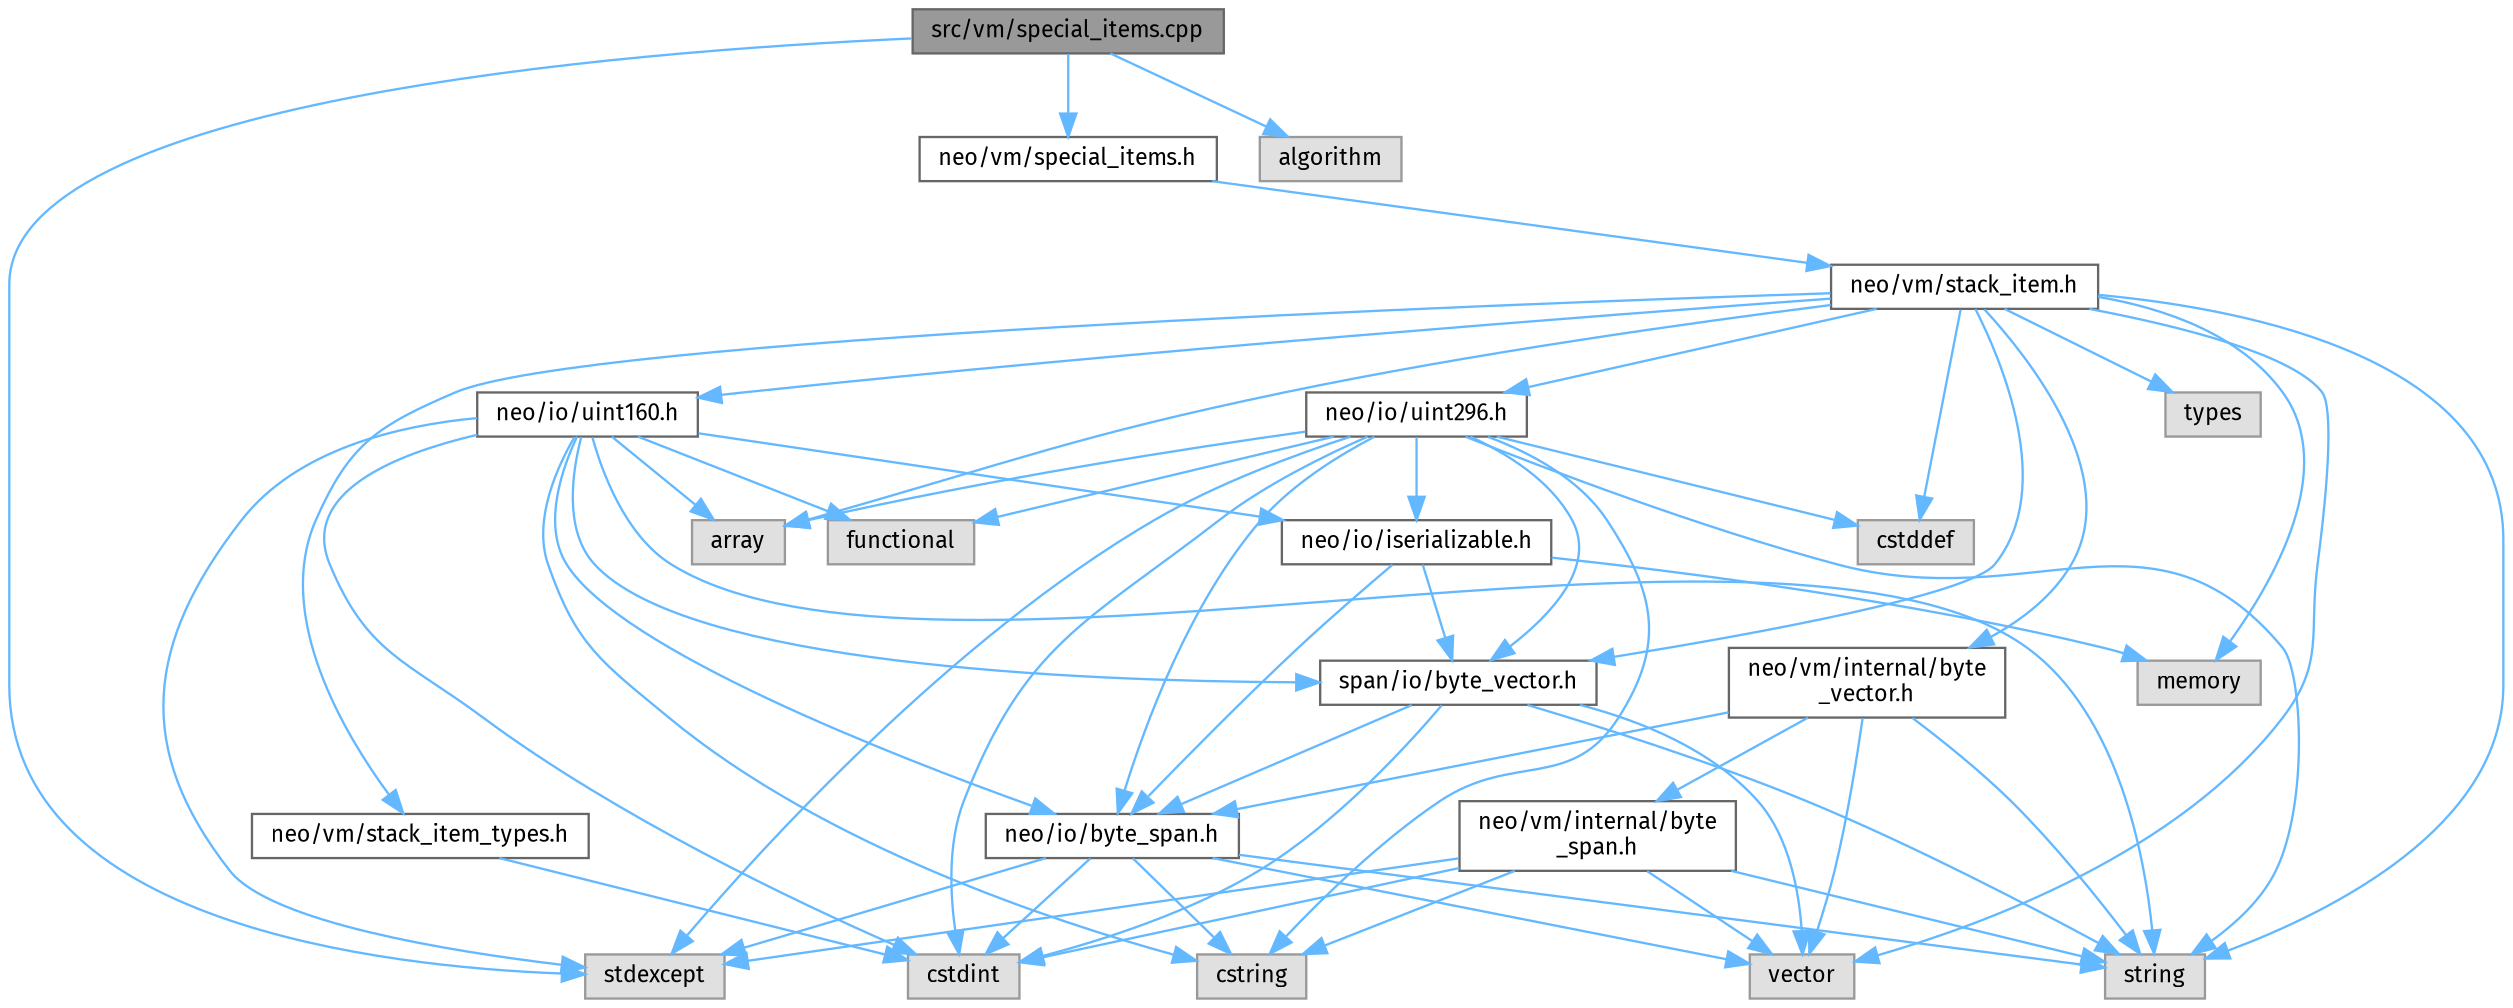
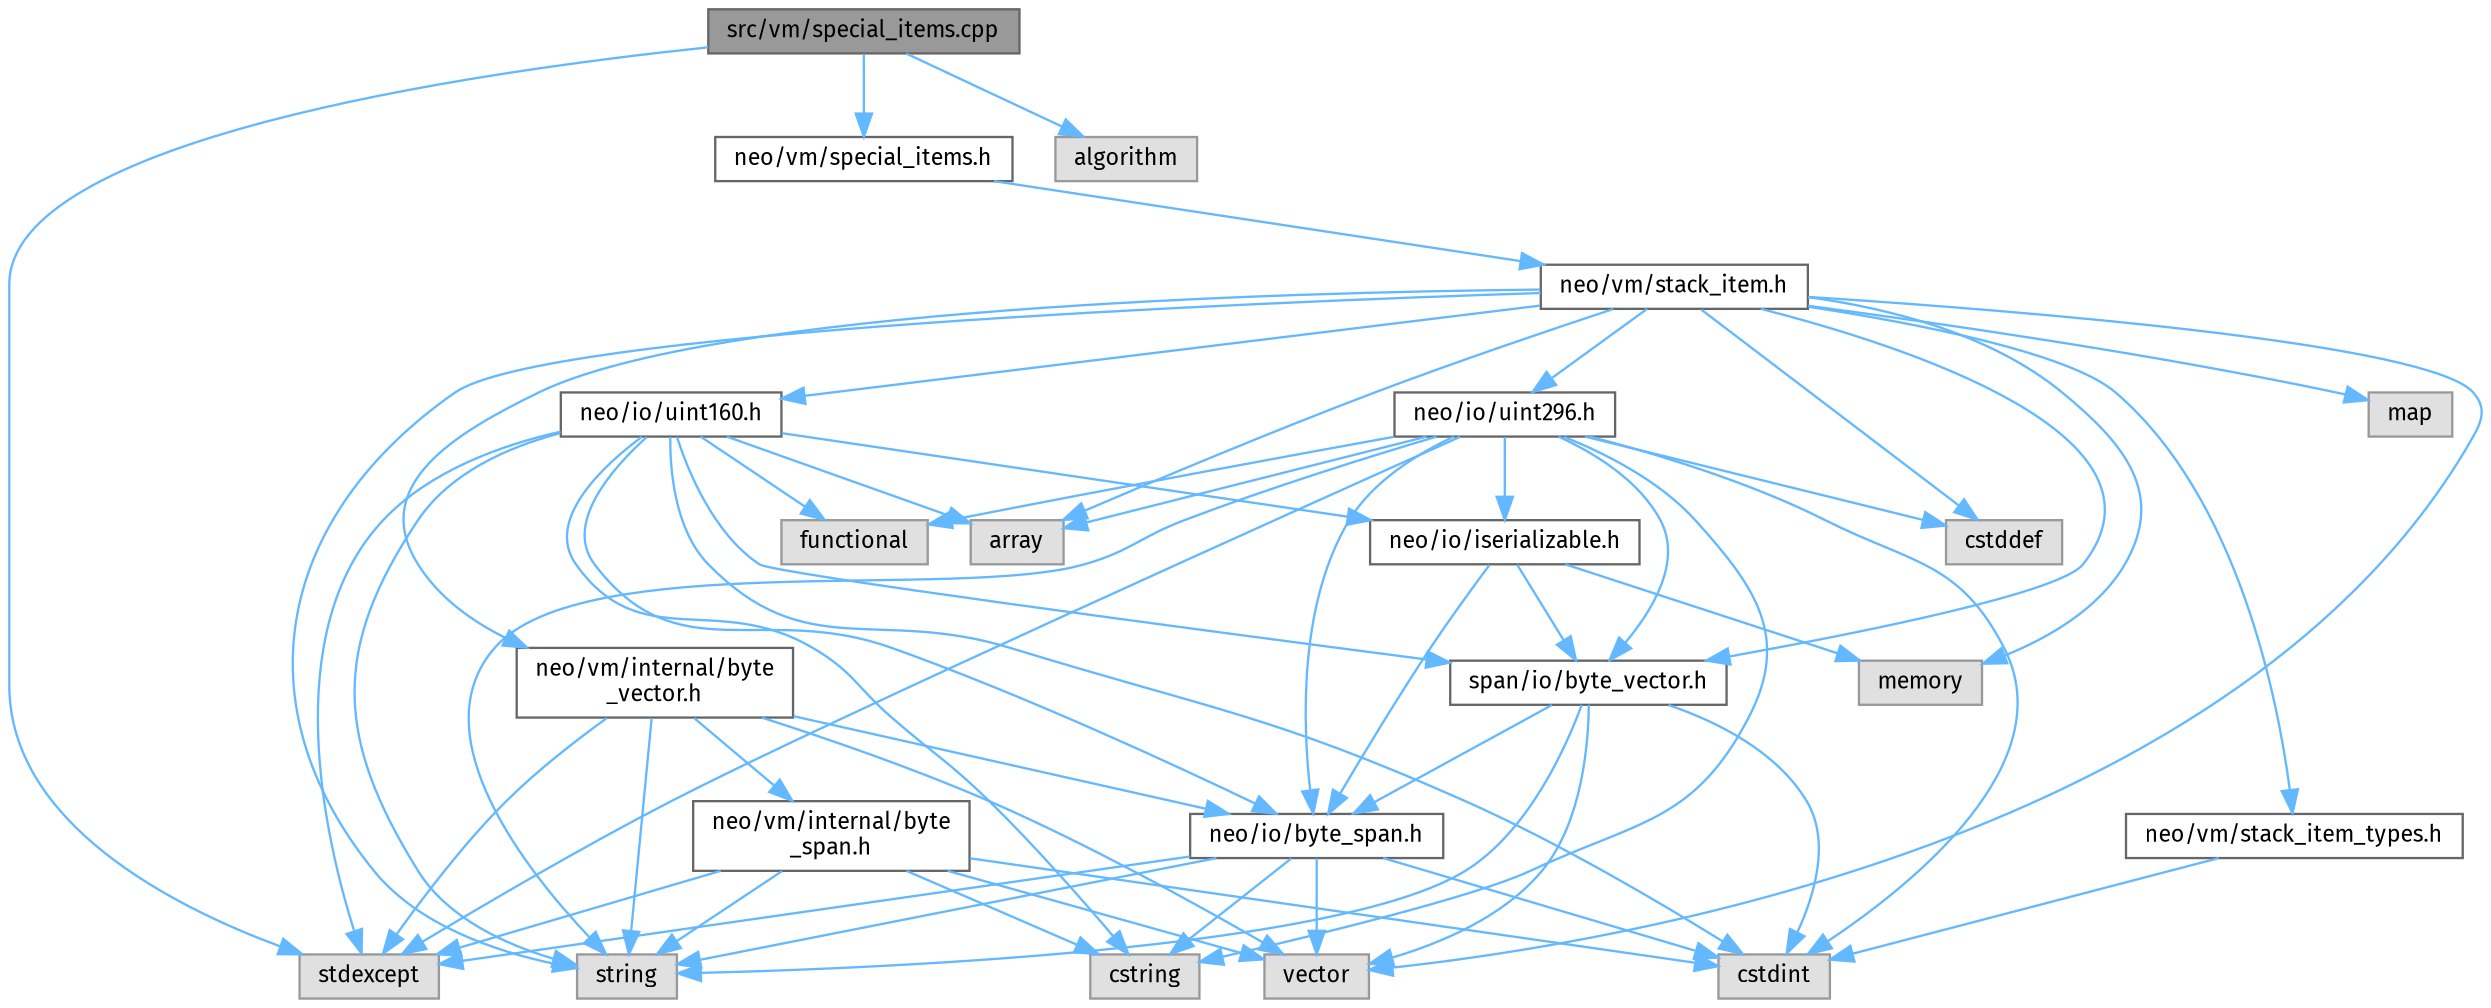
(2213, 415) -> (2410, 415)
none -> (481, 828)
